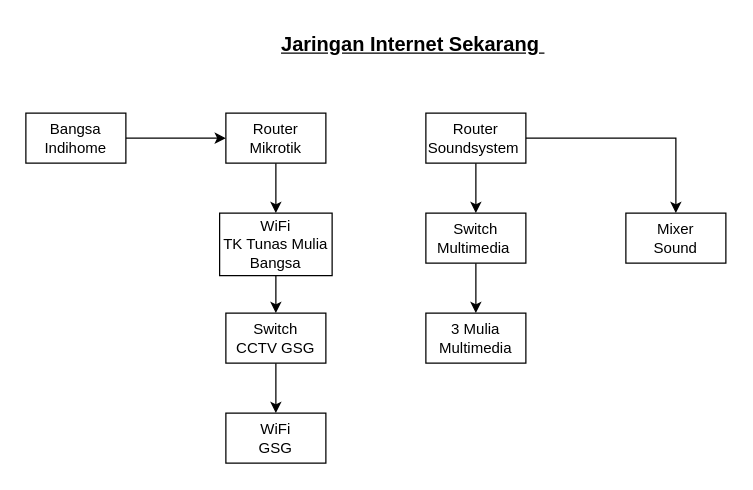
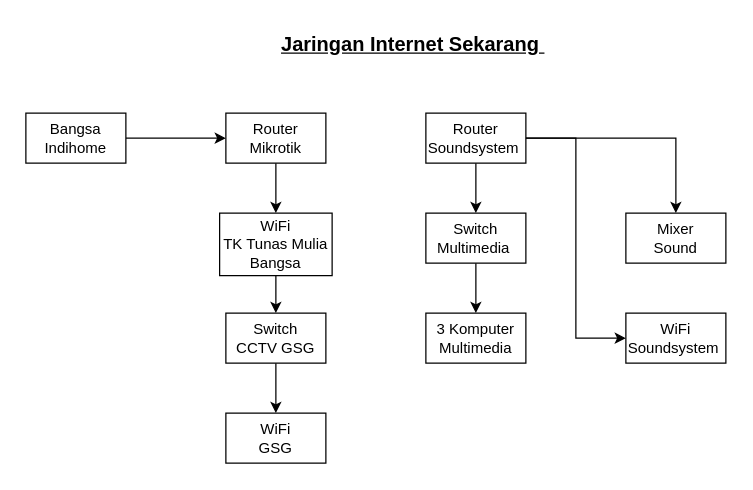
none -> (576, 260)
(476, 338) -> (476, 338)
none -> (676, 338)
